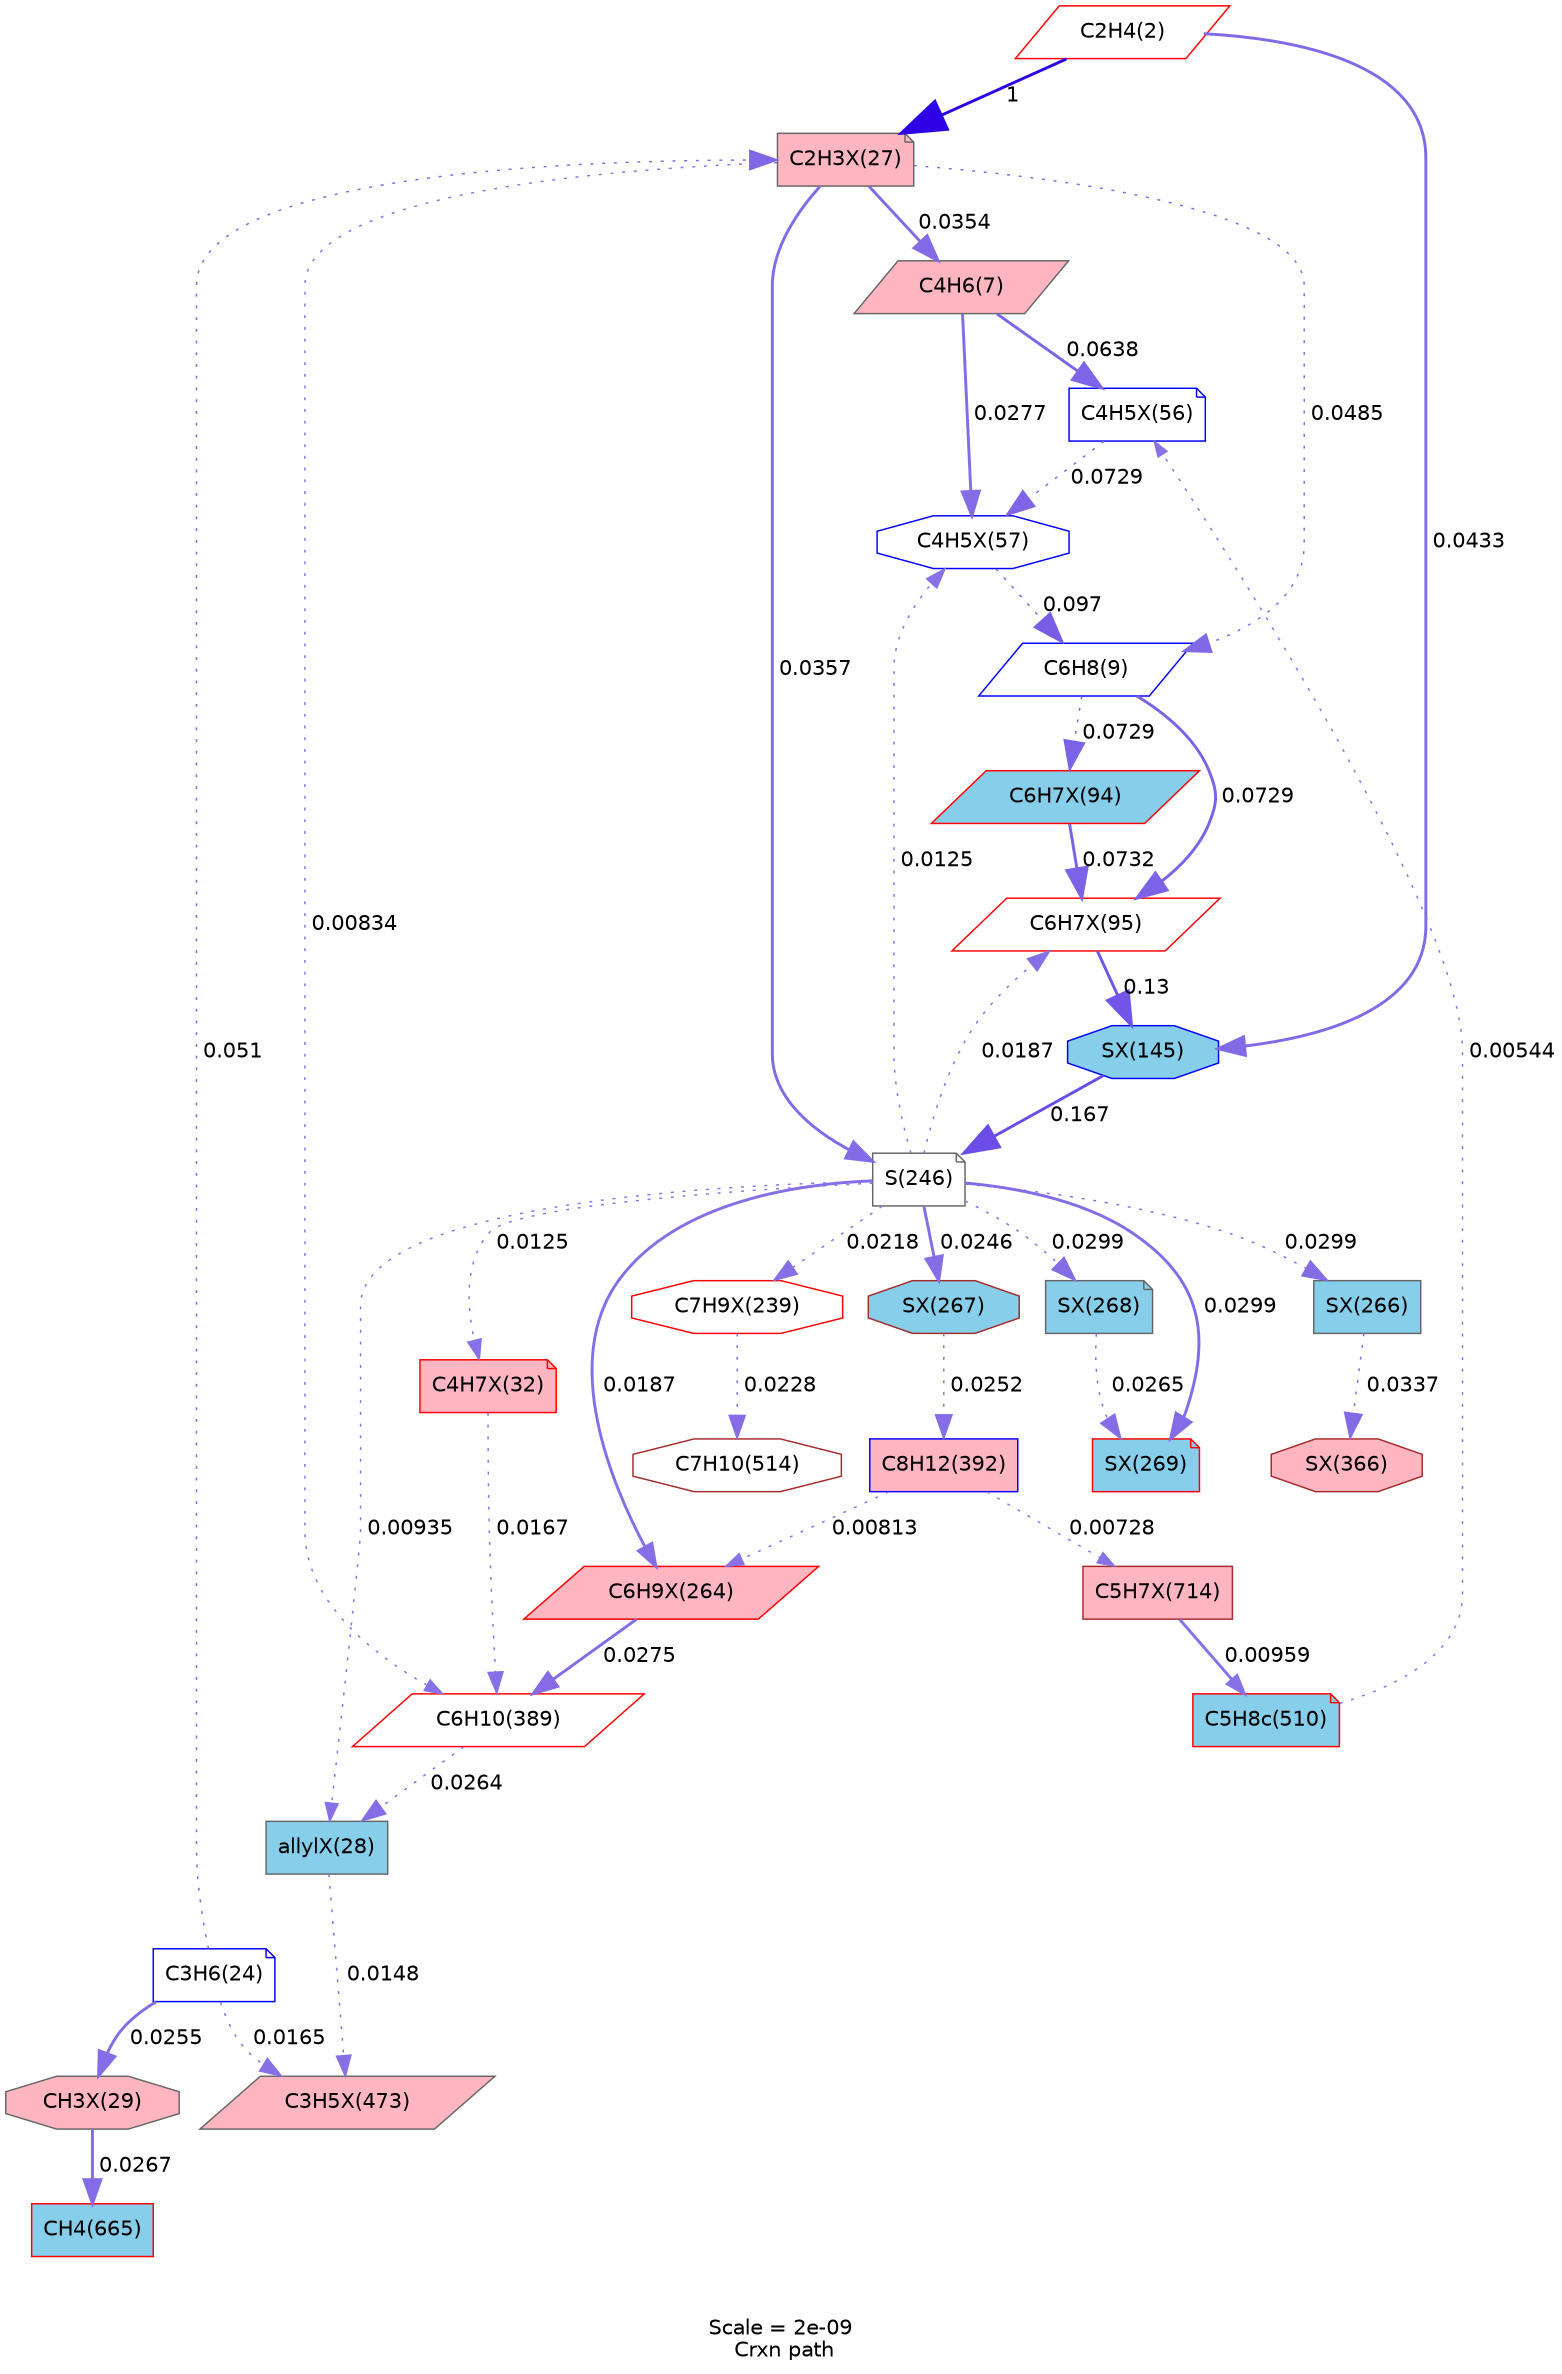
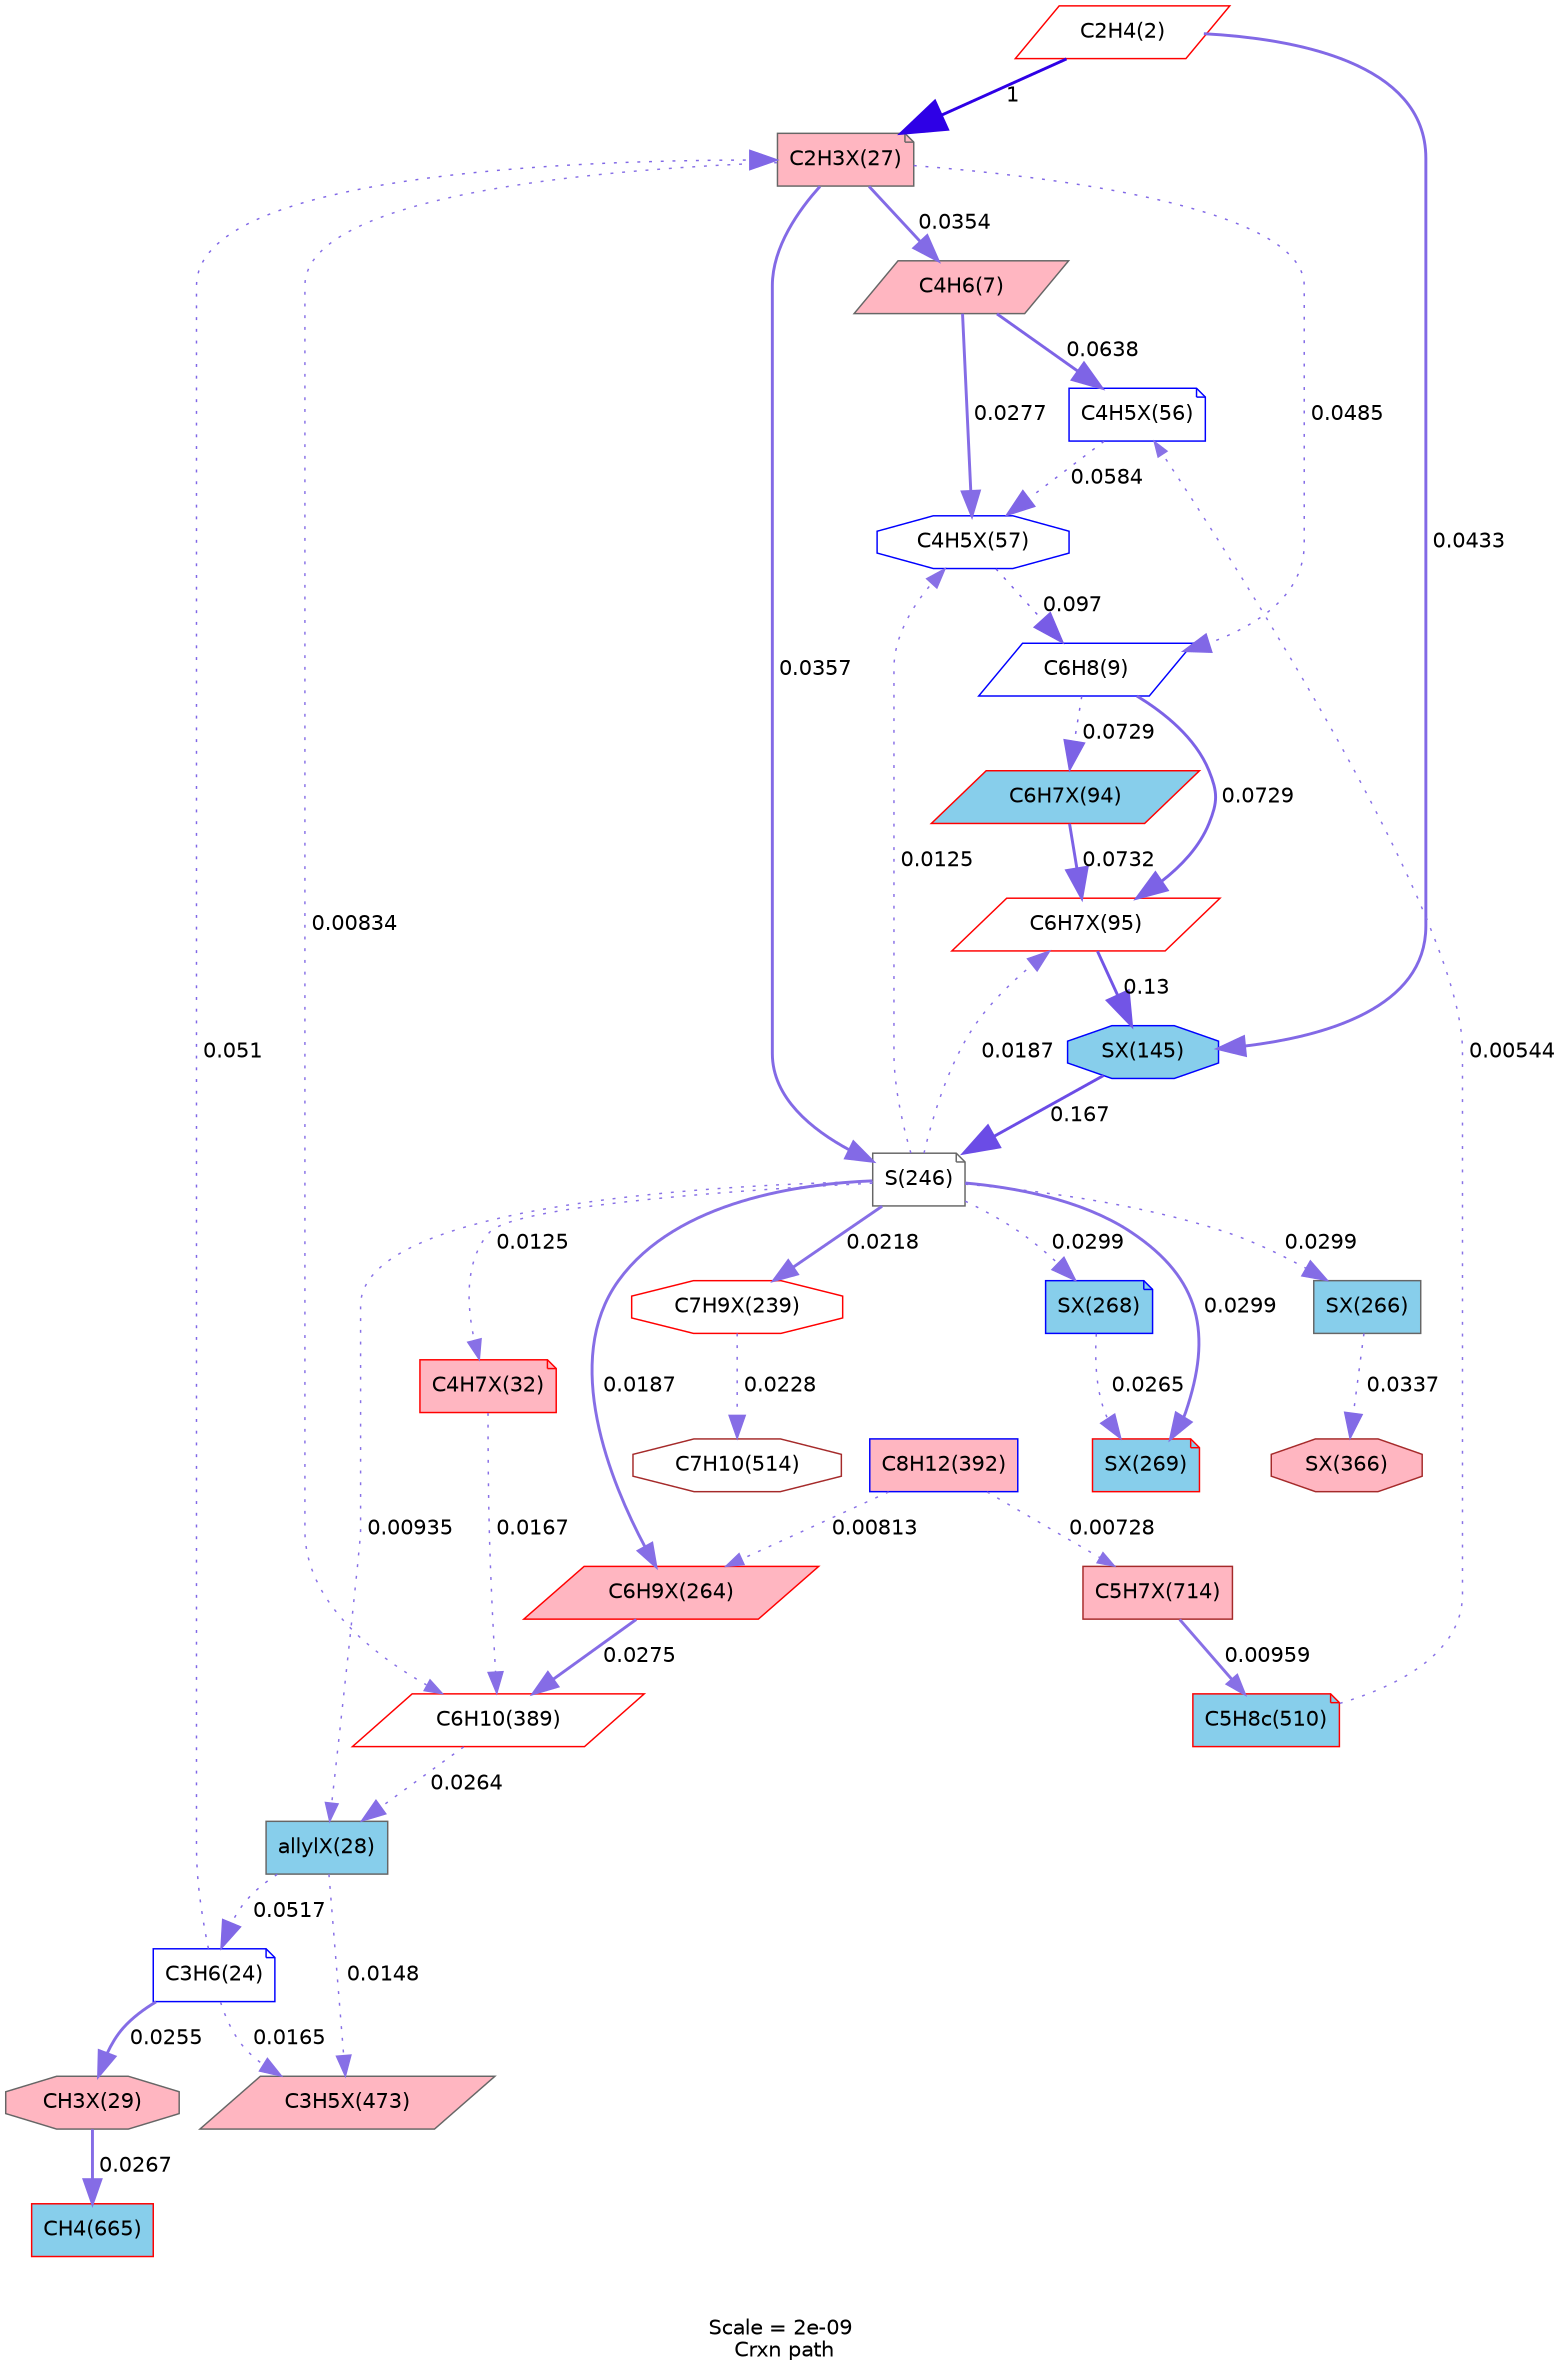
(1104, 478) -> (1104, 478)
(837, 1237) -> (837, 1237)
(944, 1307) -> none
(1099, 1307) -> (1099, 1307)
none -> (251, 1895)
